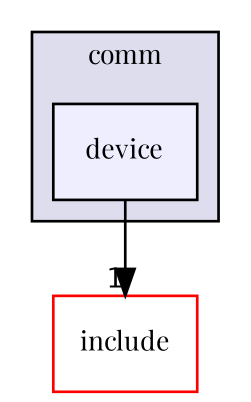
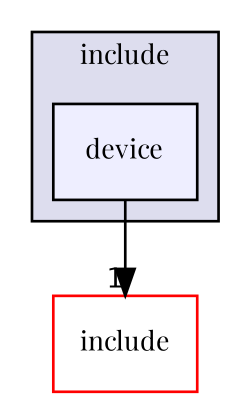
(125, 57) -> (125, 57)
